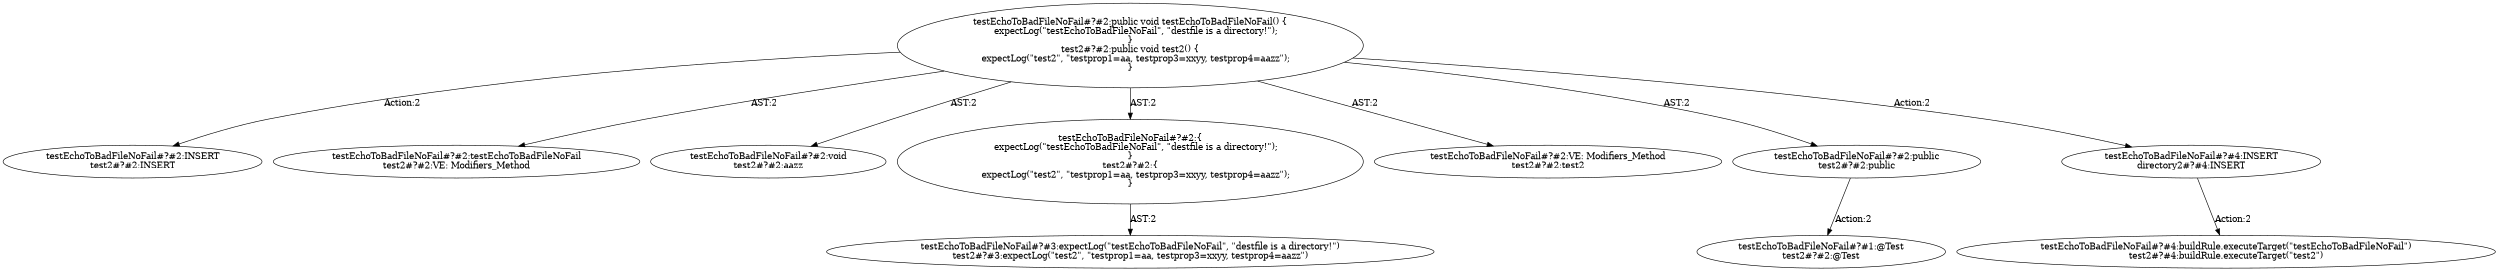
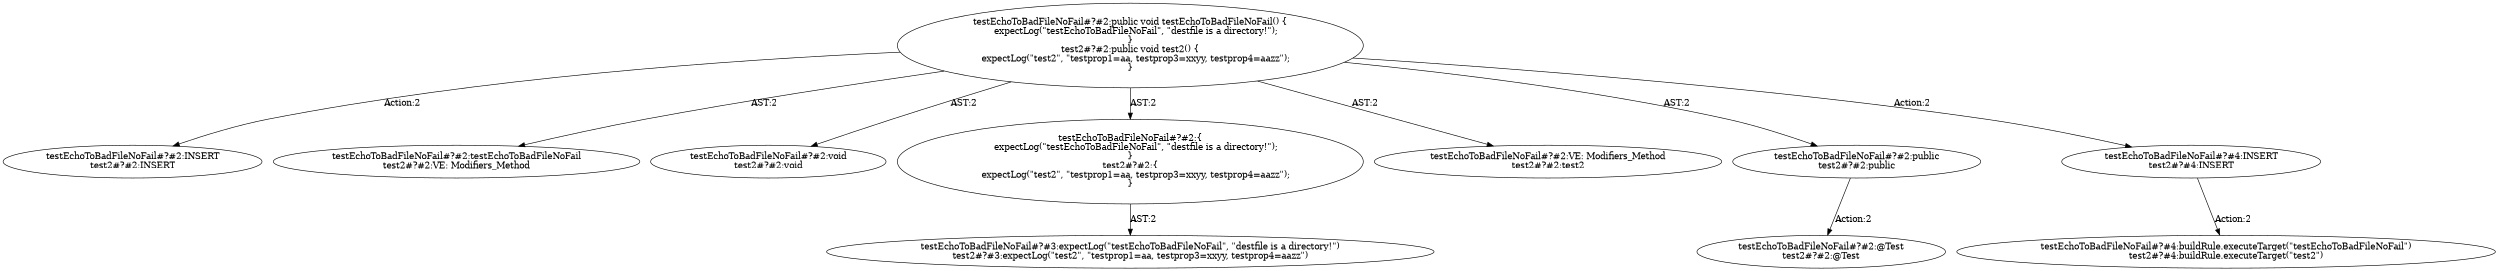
(768, 162) -> (768, 162)
(2191, 162) -> (2191, 162)
(1821, 252) -> (1821, 252)
